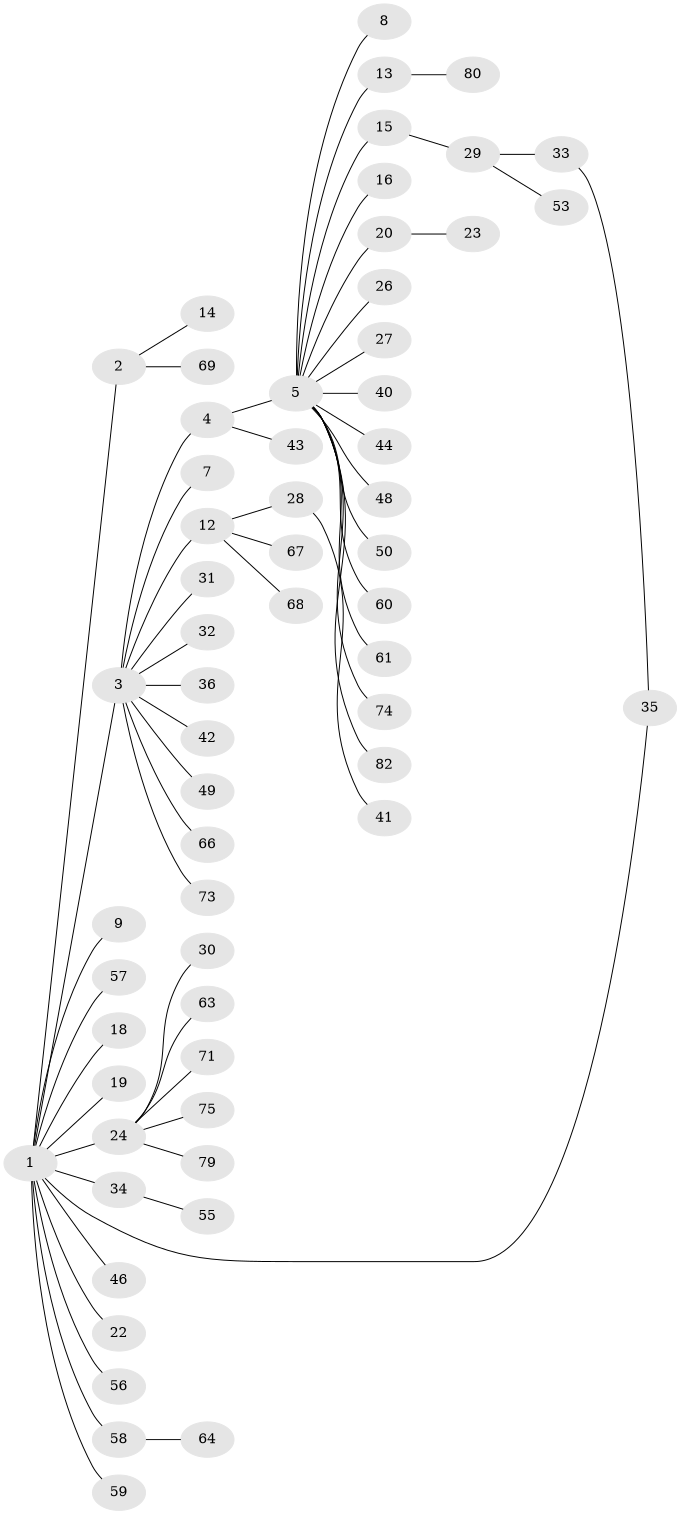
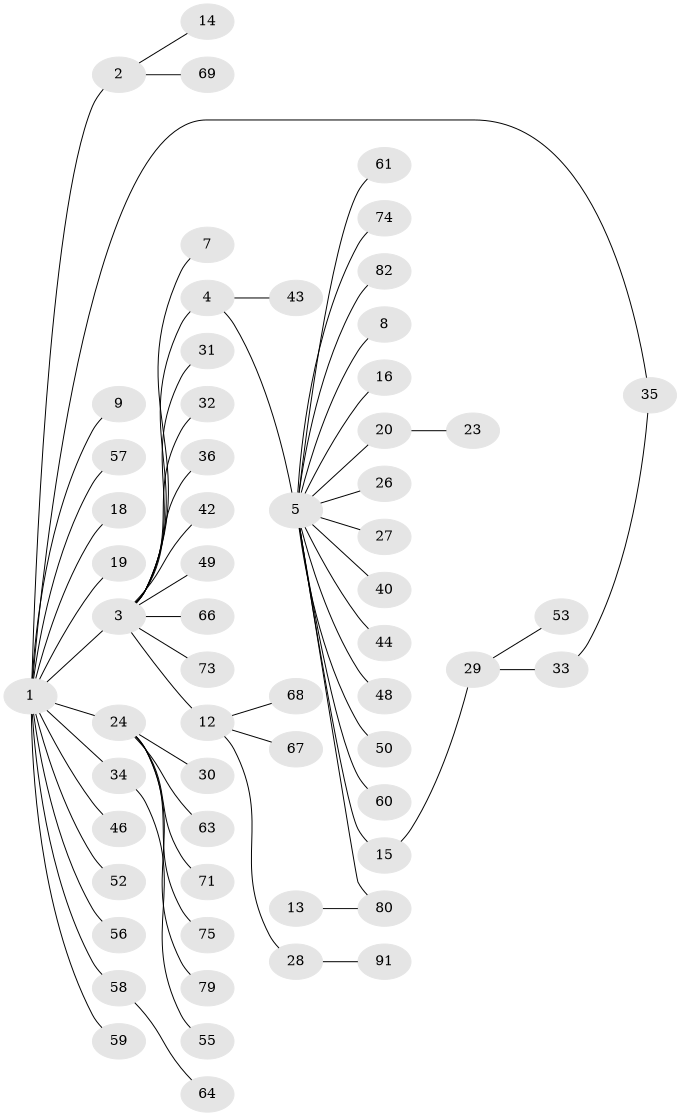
(315, 227) -> (330, 713)
(384, 818) -> (384, 962)
(119, 1333) -> (119, 882)
